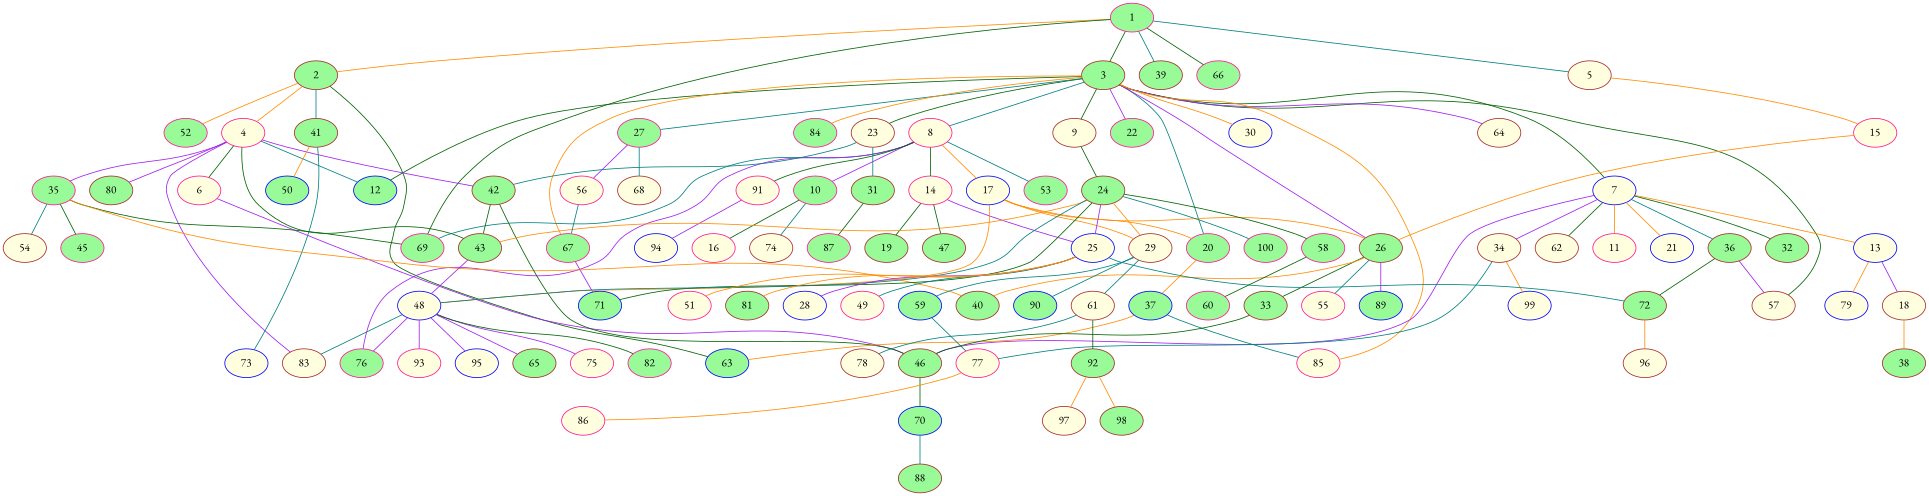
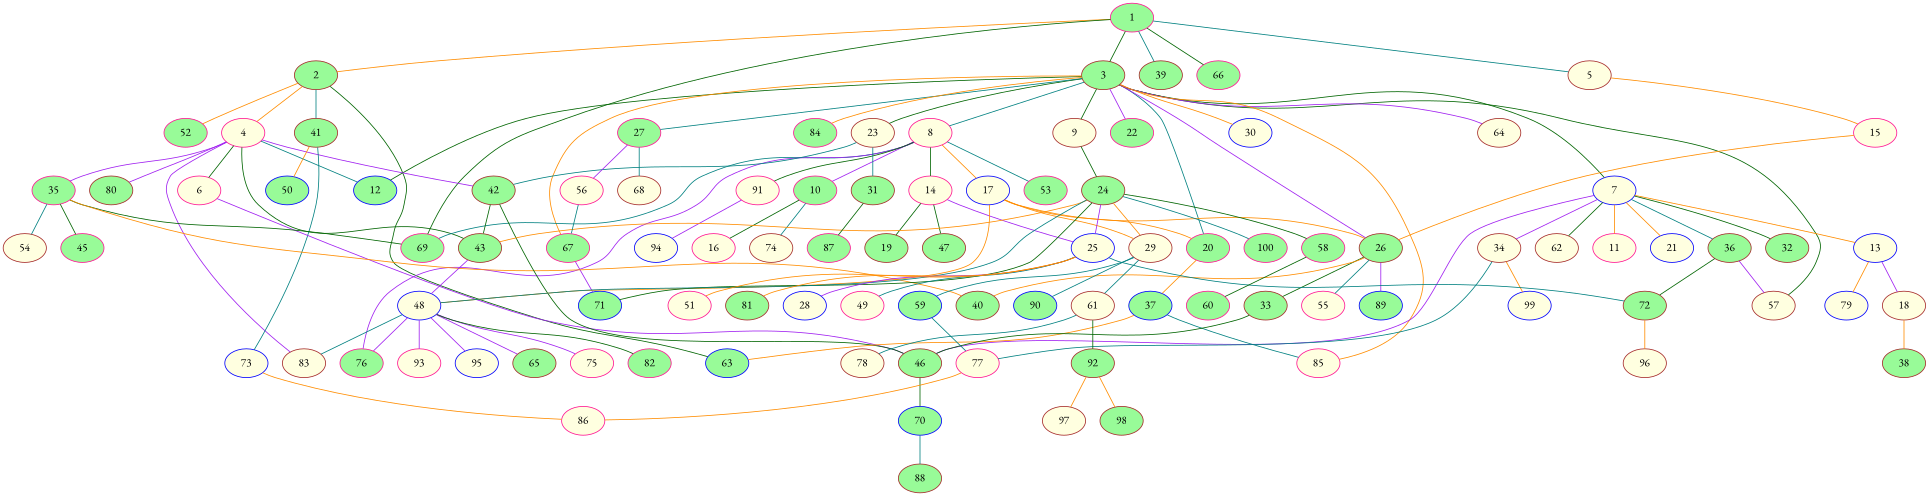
none -> (411, 405)
